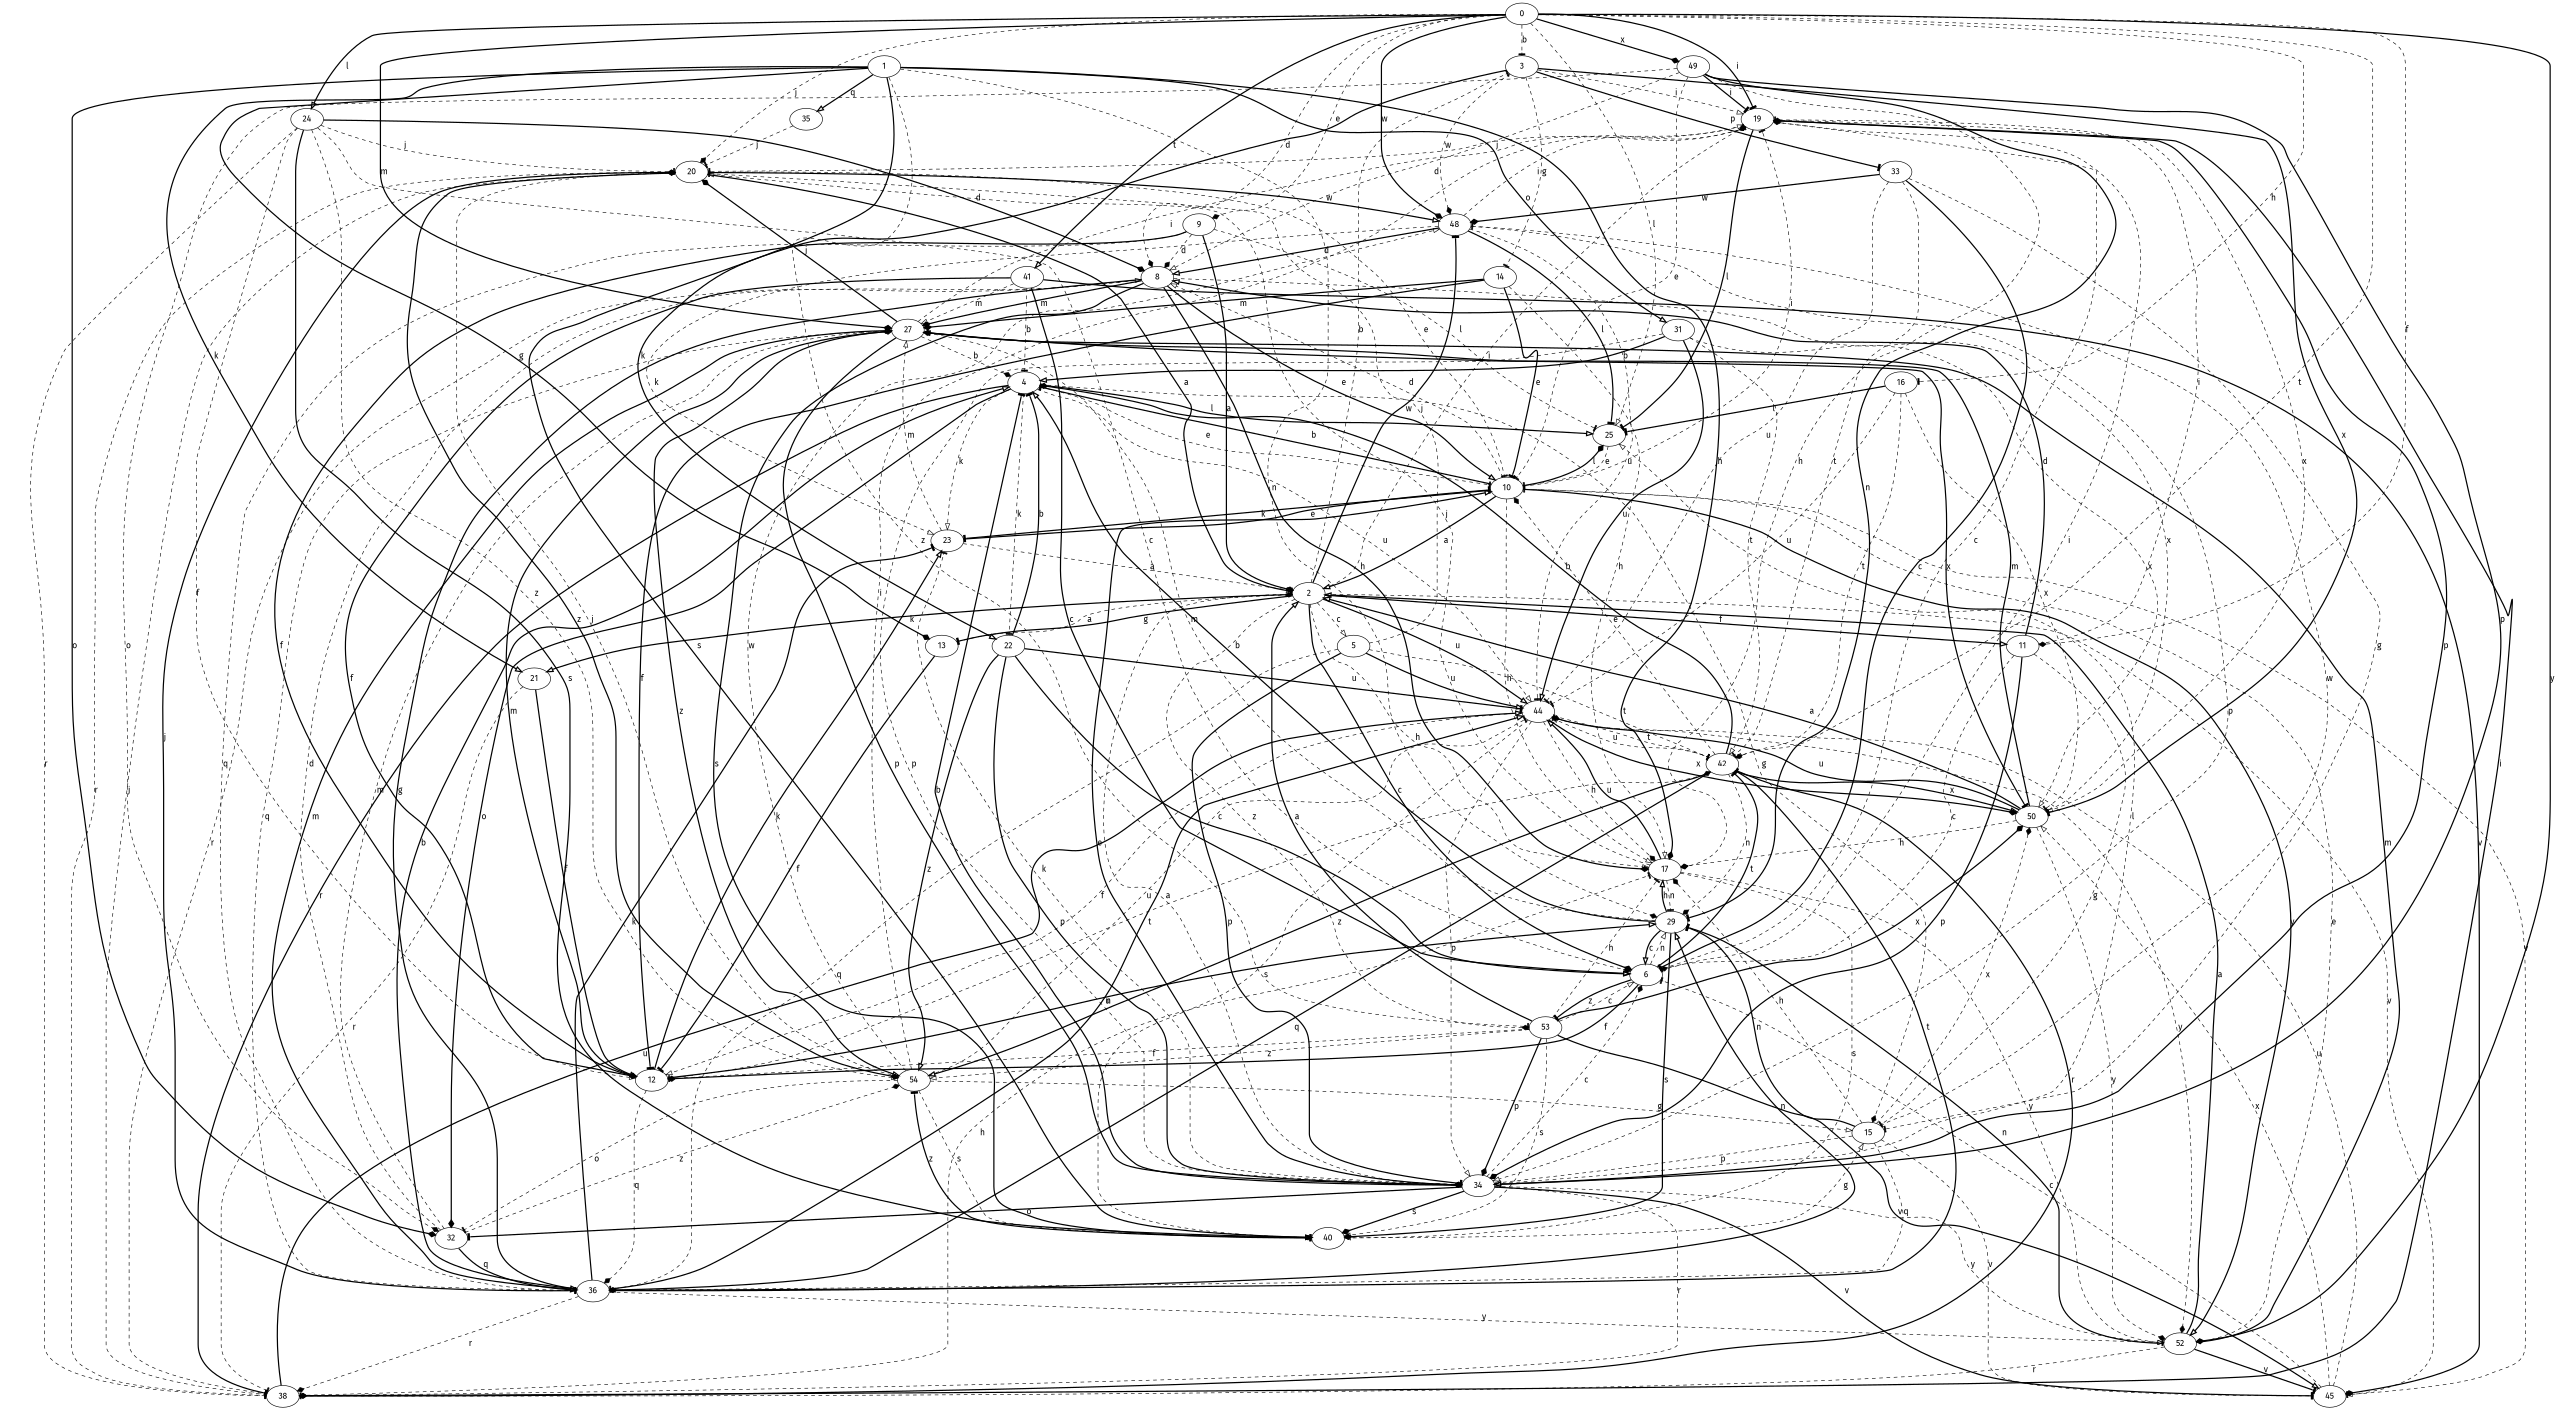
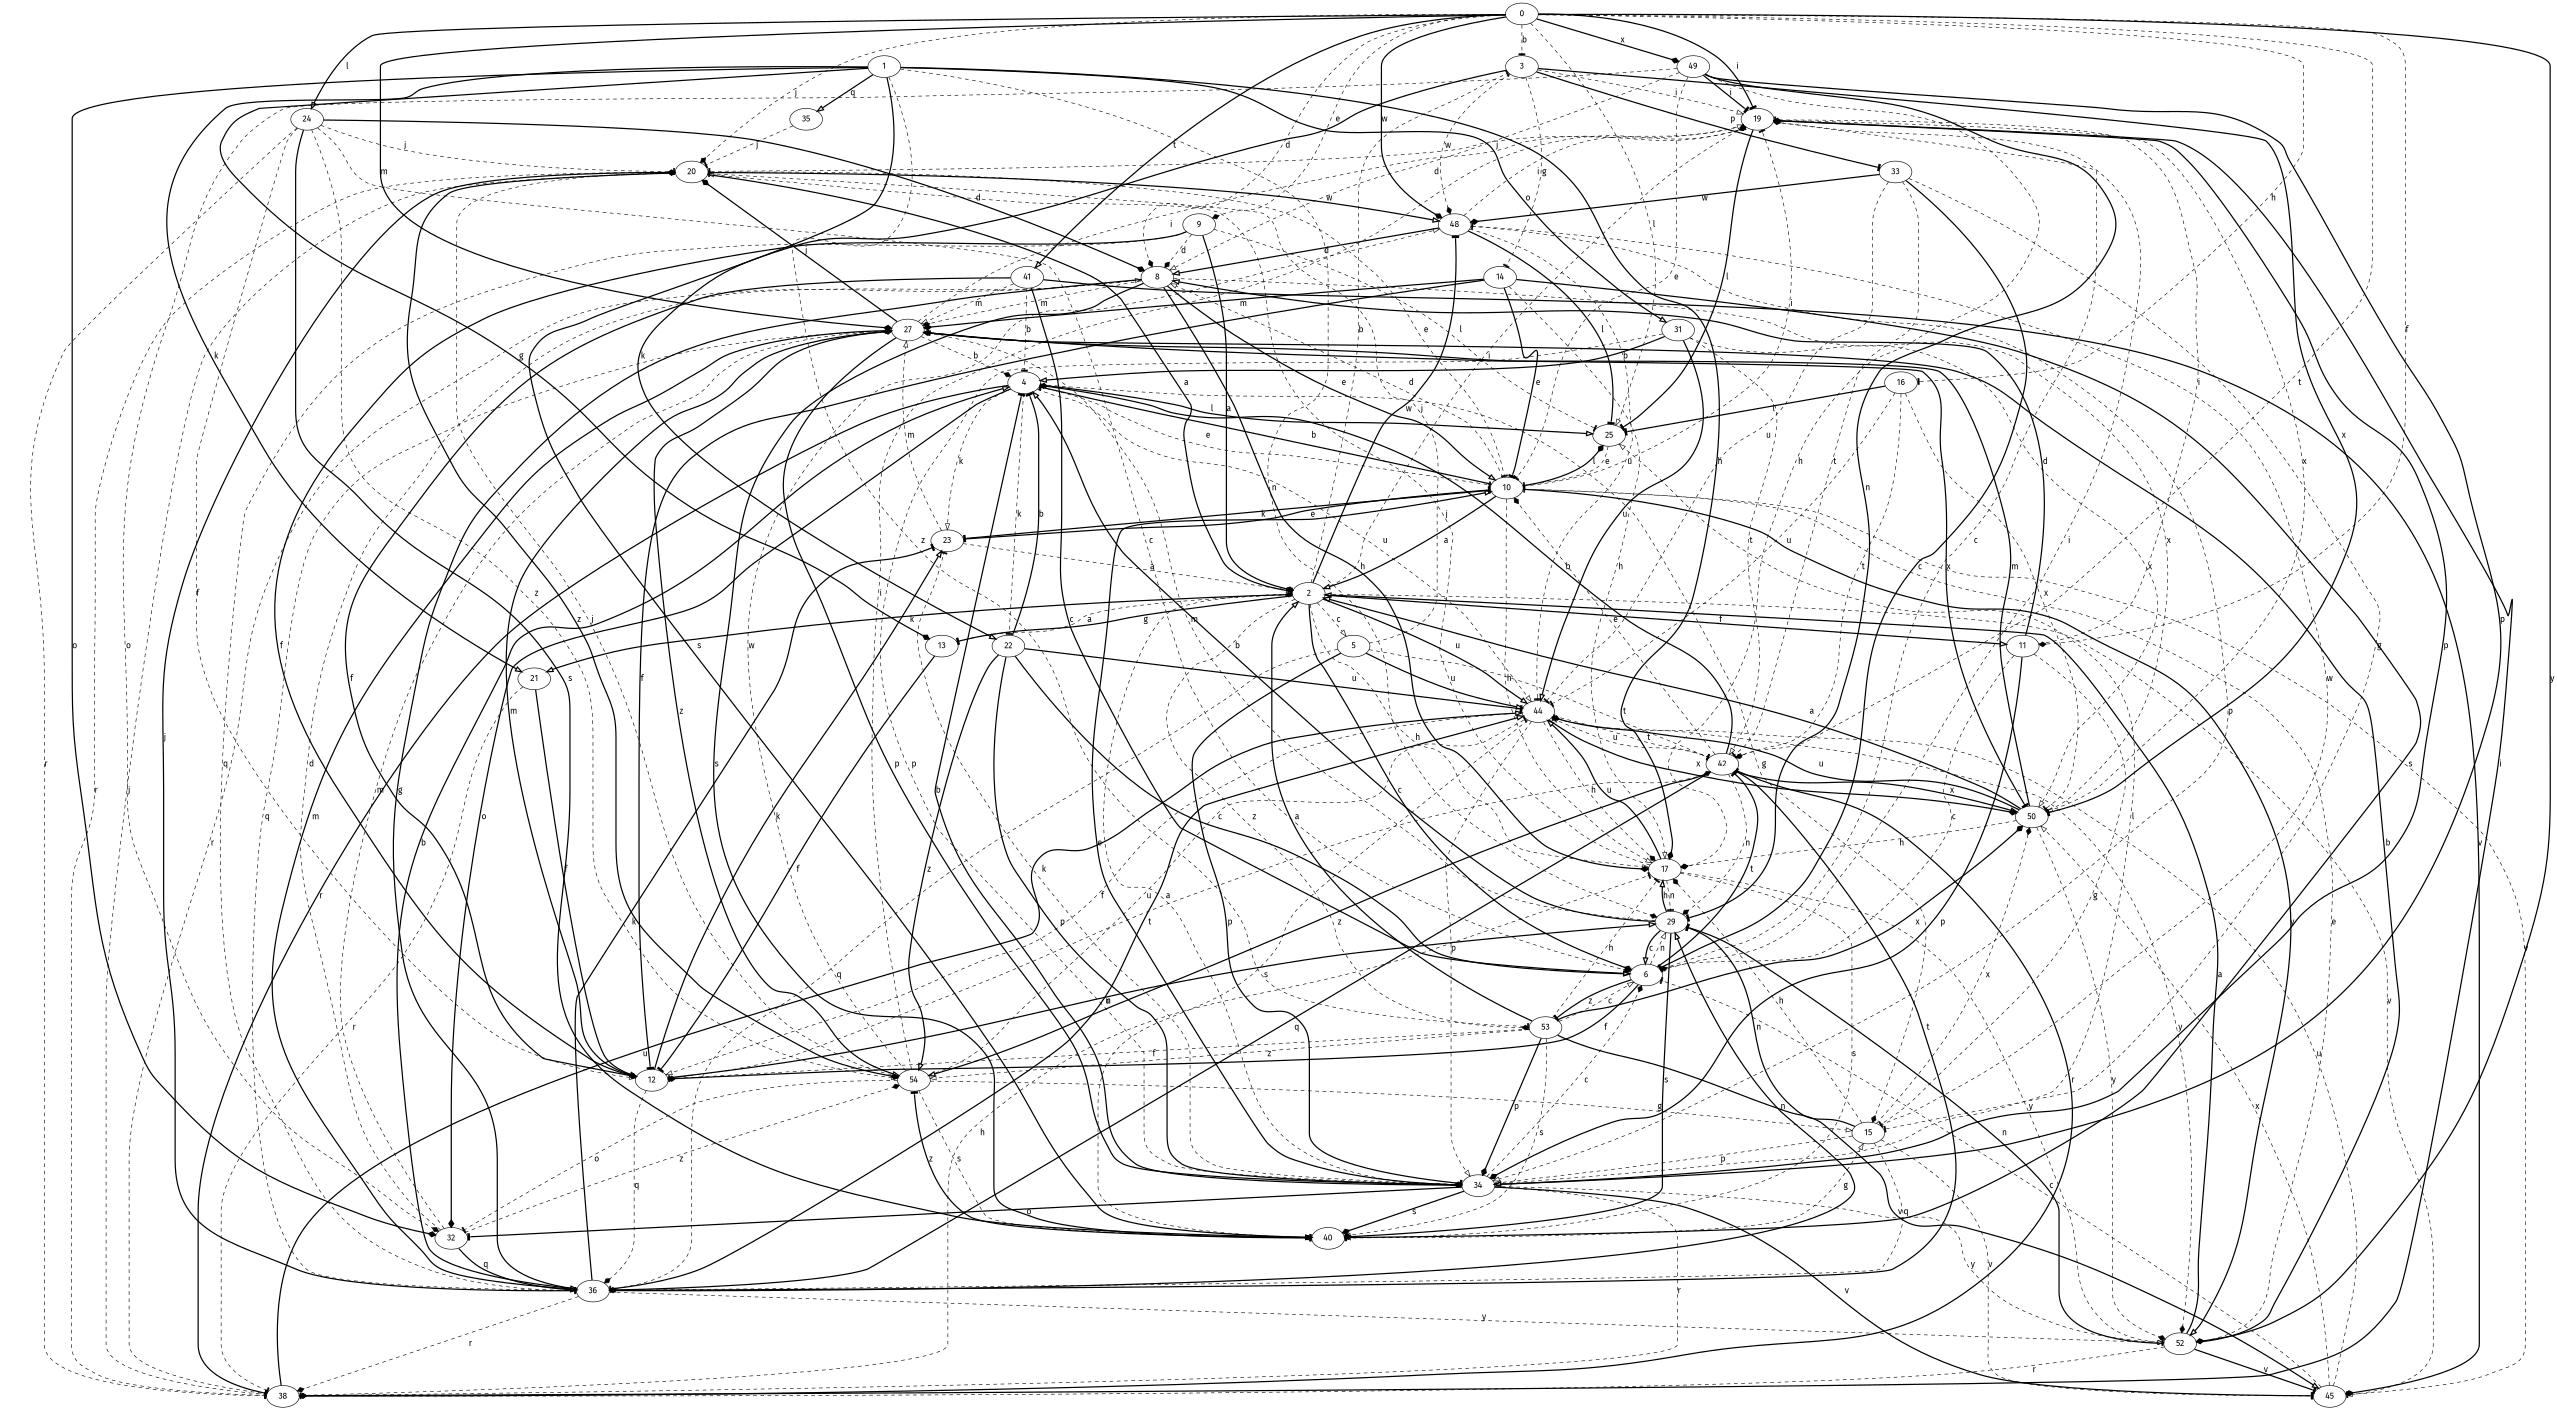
(863, 275) -> none
(1041, 300) -> (1041, 300)
none -> (2363, 814)
(2388, 843) -> (2388, 843)
